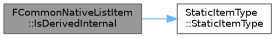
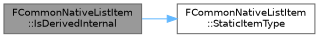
(224, 19) -> (246, 19)
